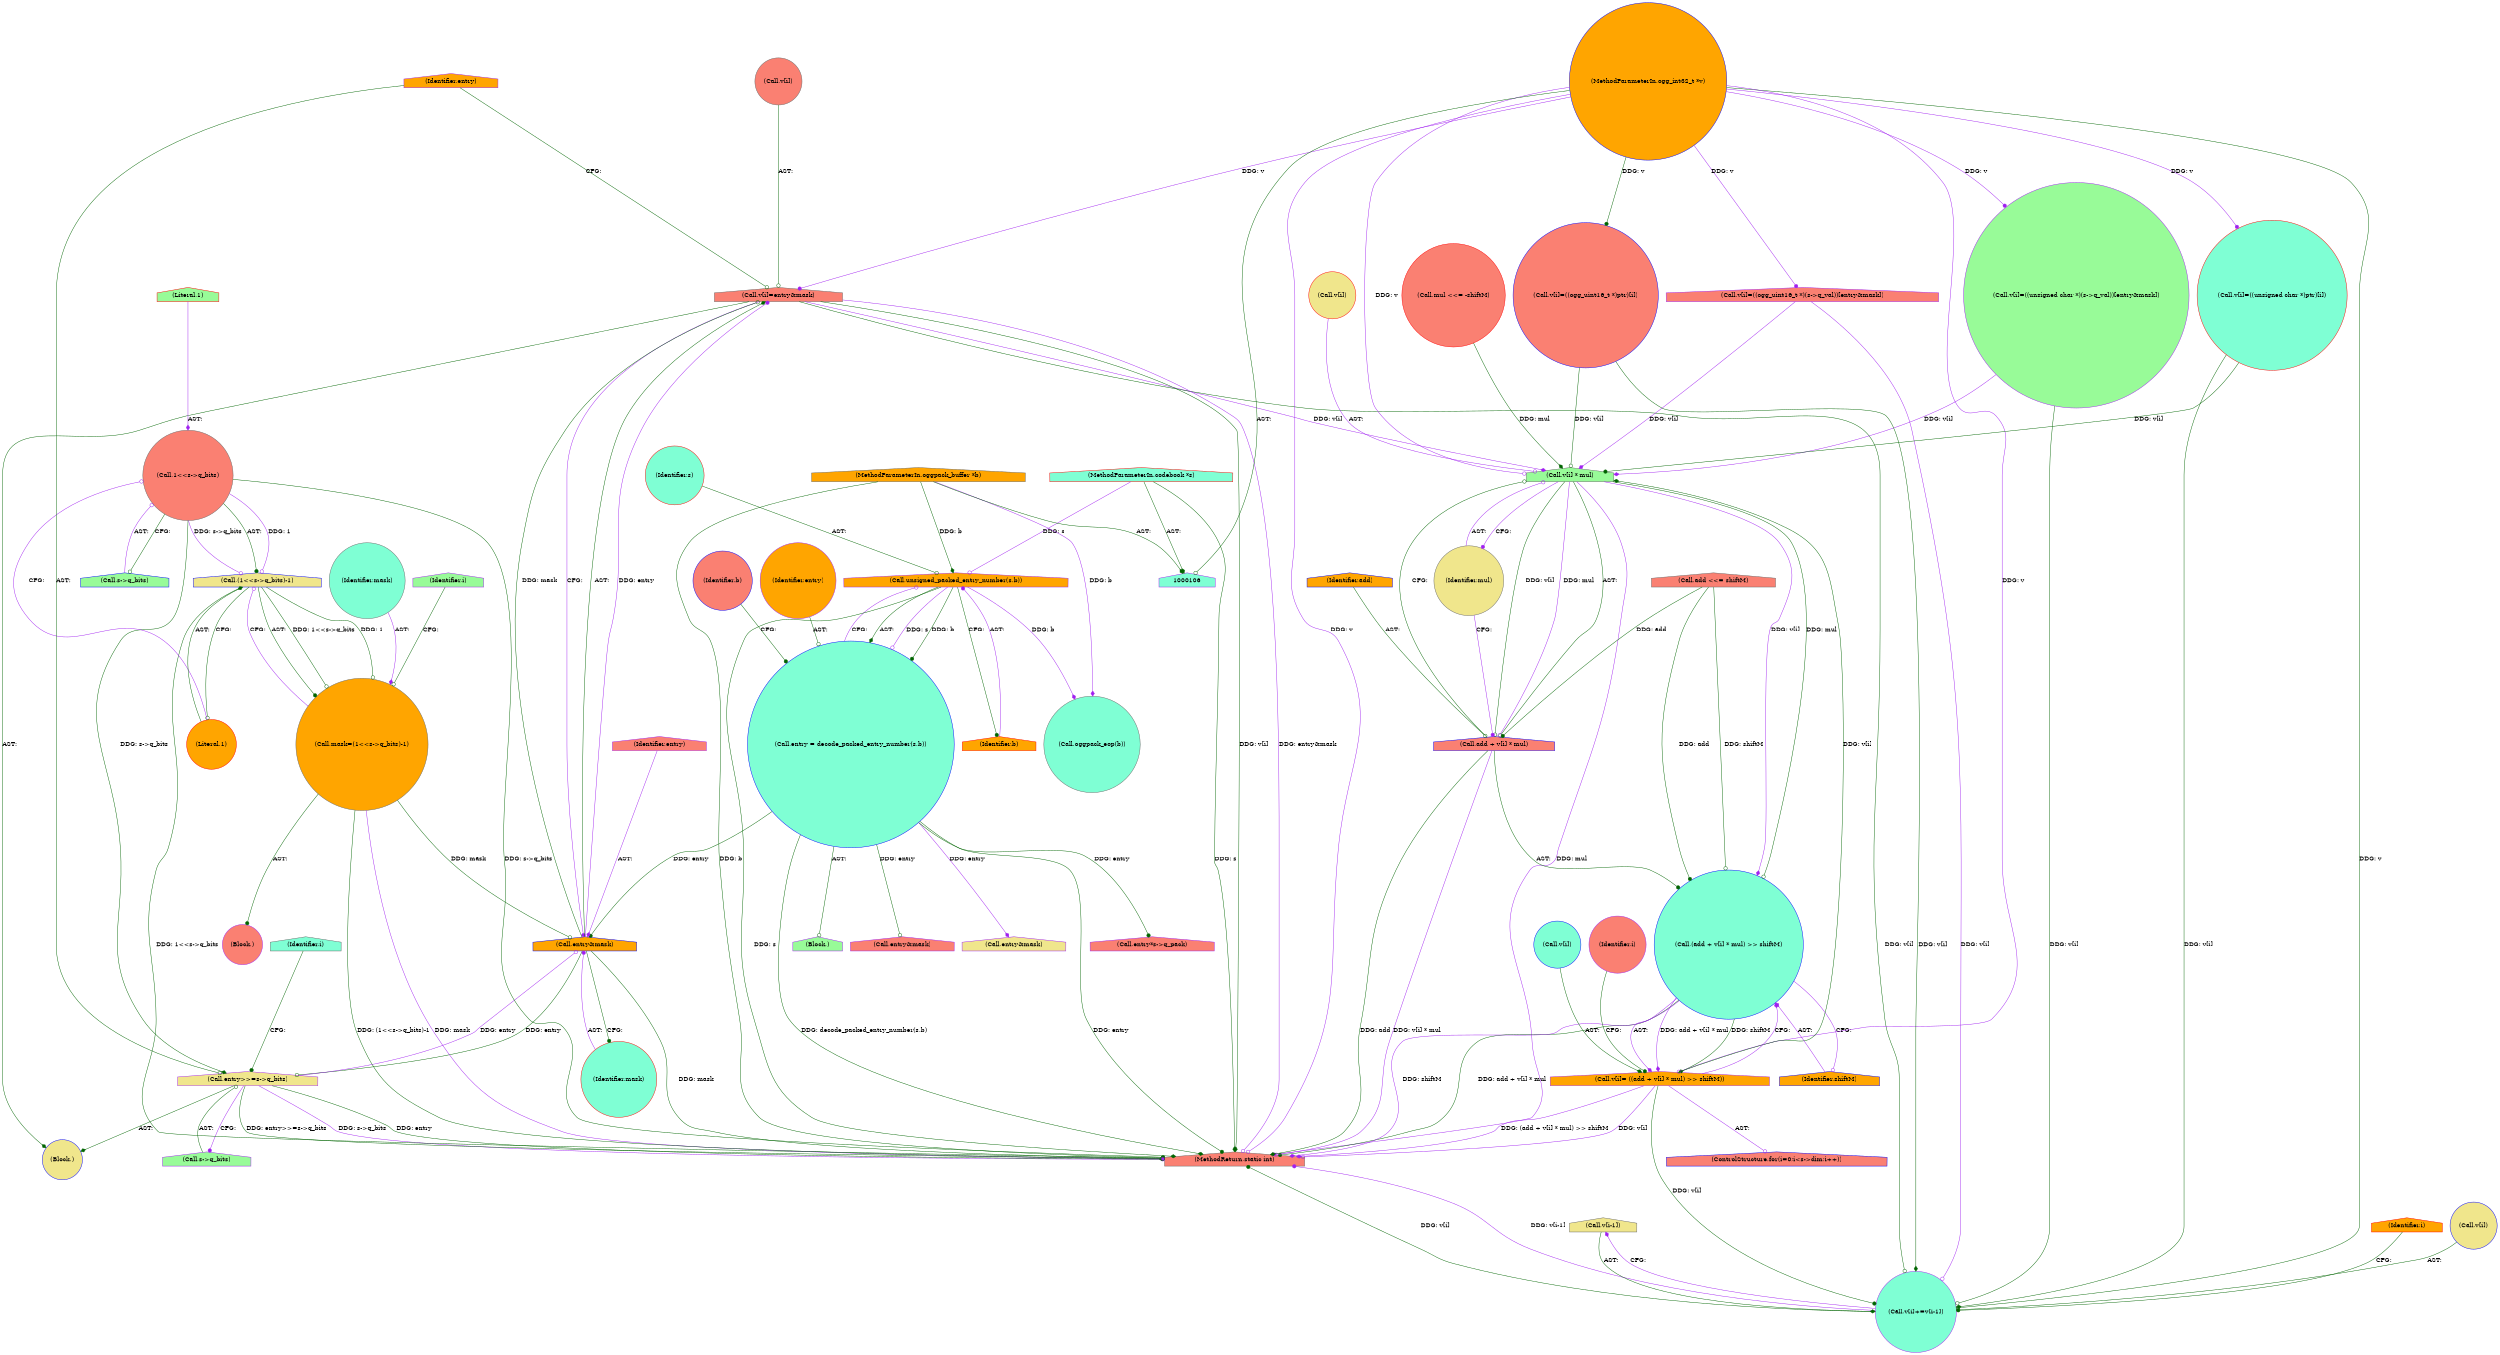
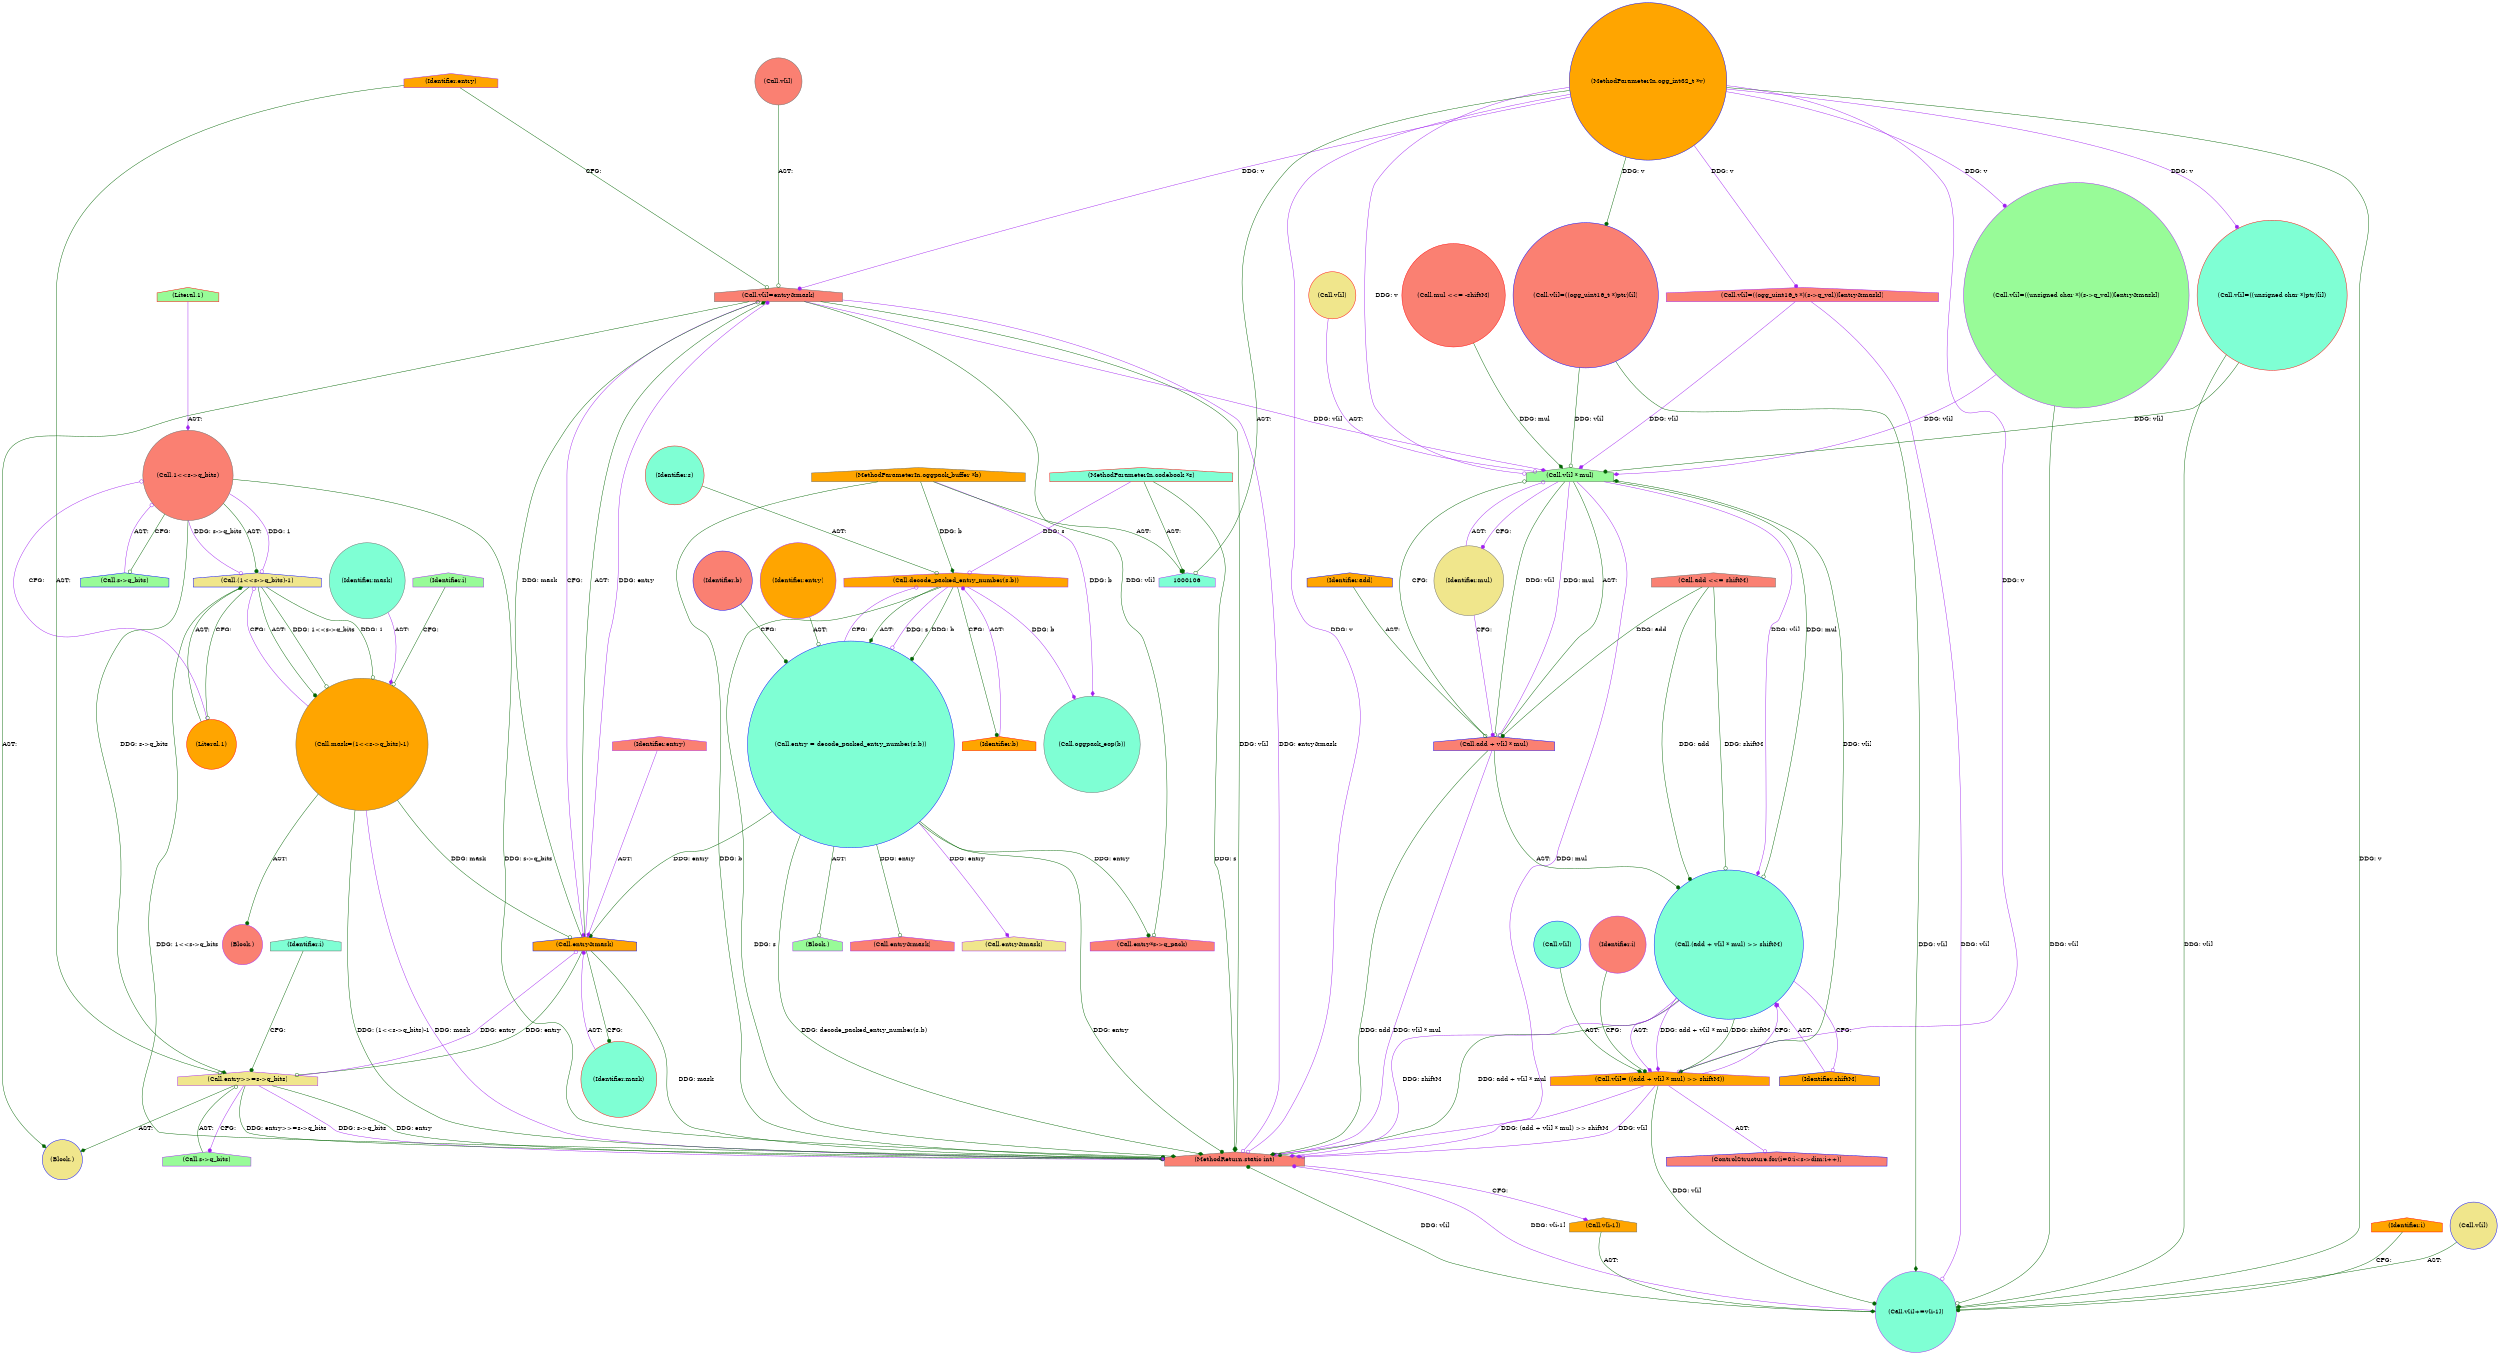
(1750, 418) -> (1101, 538)
(956, 581) -> (956, 581)
(1603, 1226) -> (1603, 1226)
(1734, 1292) -> (1445, 1184)
